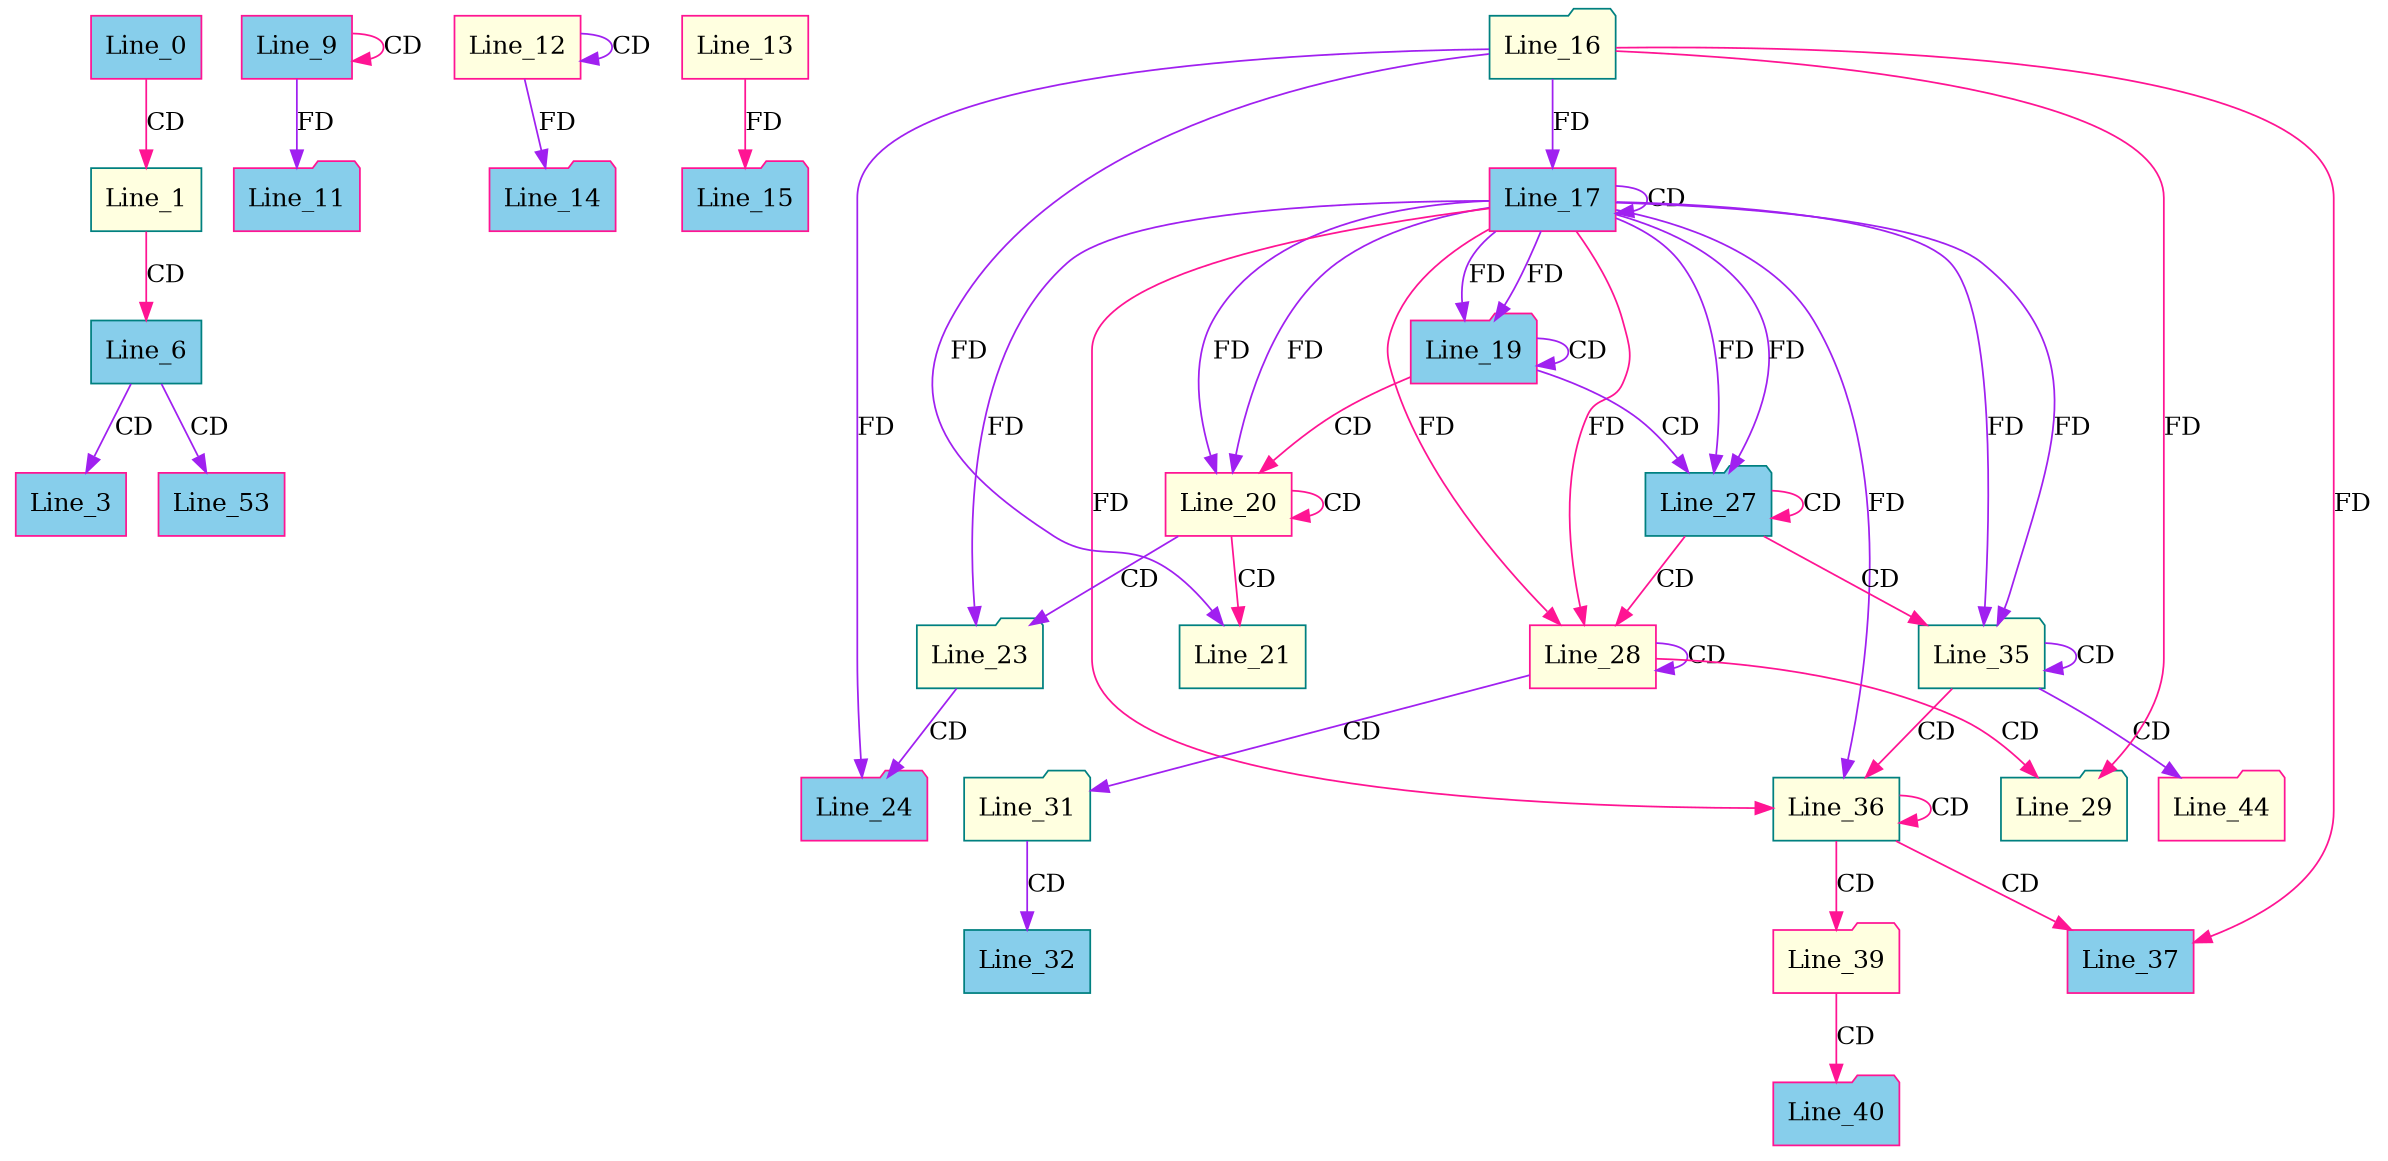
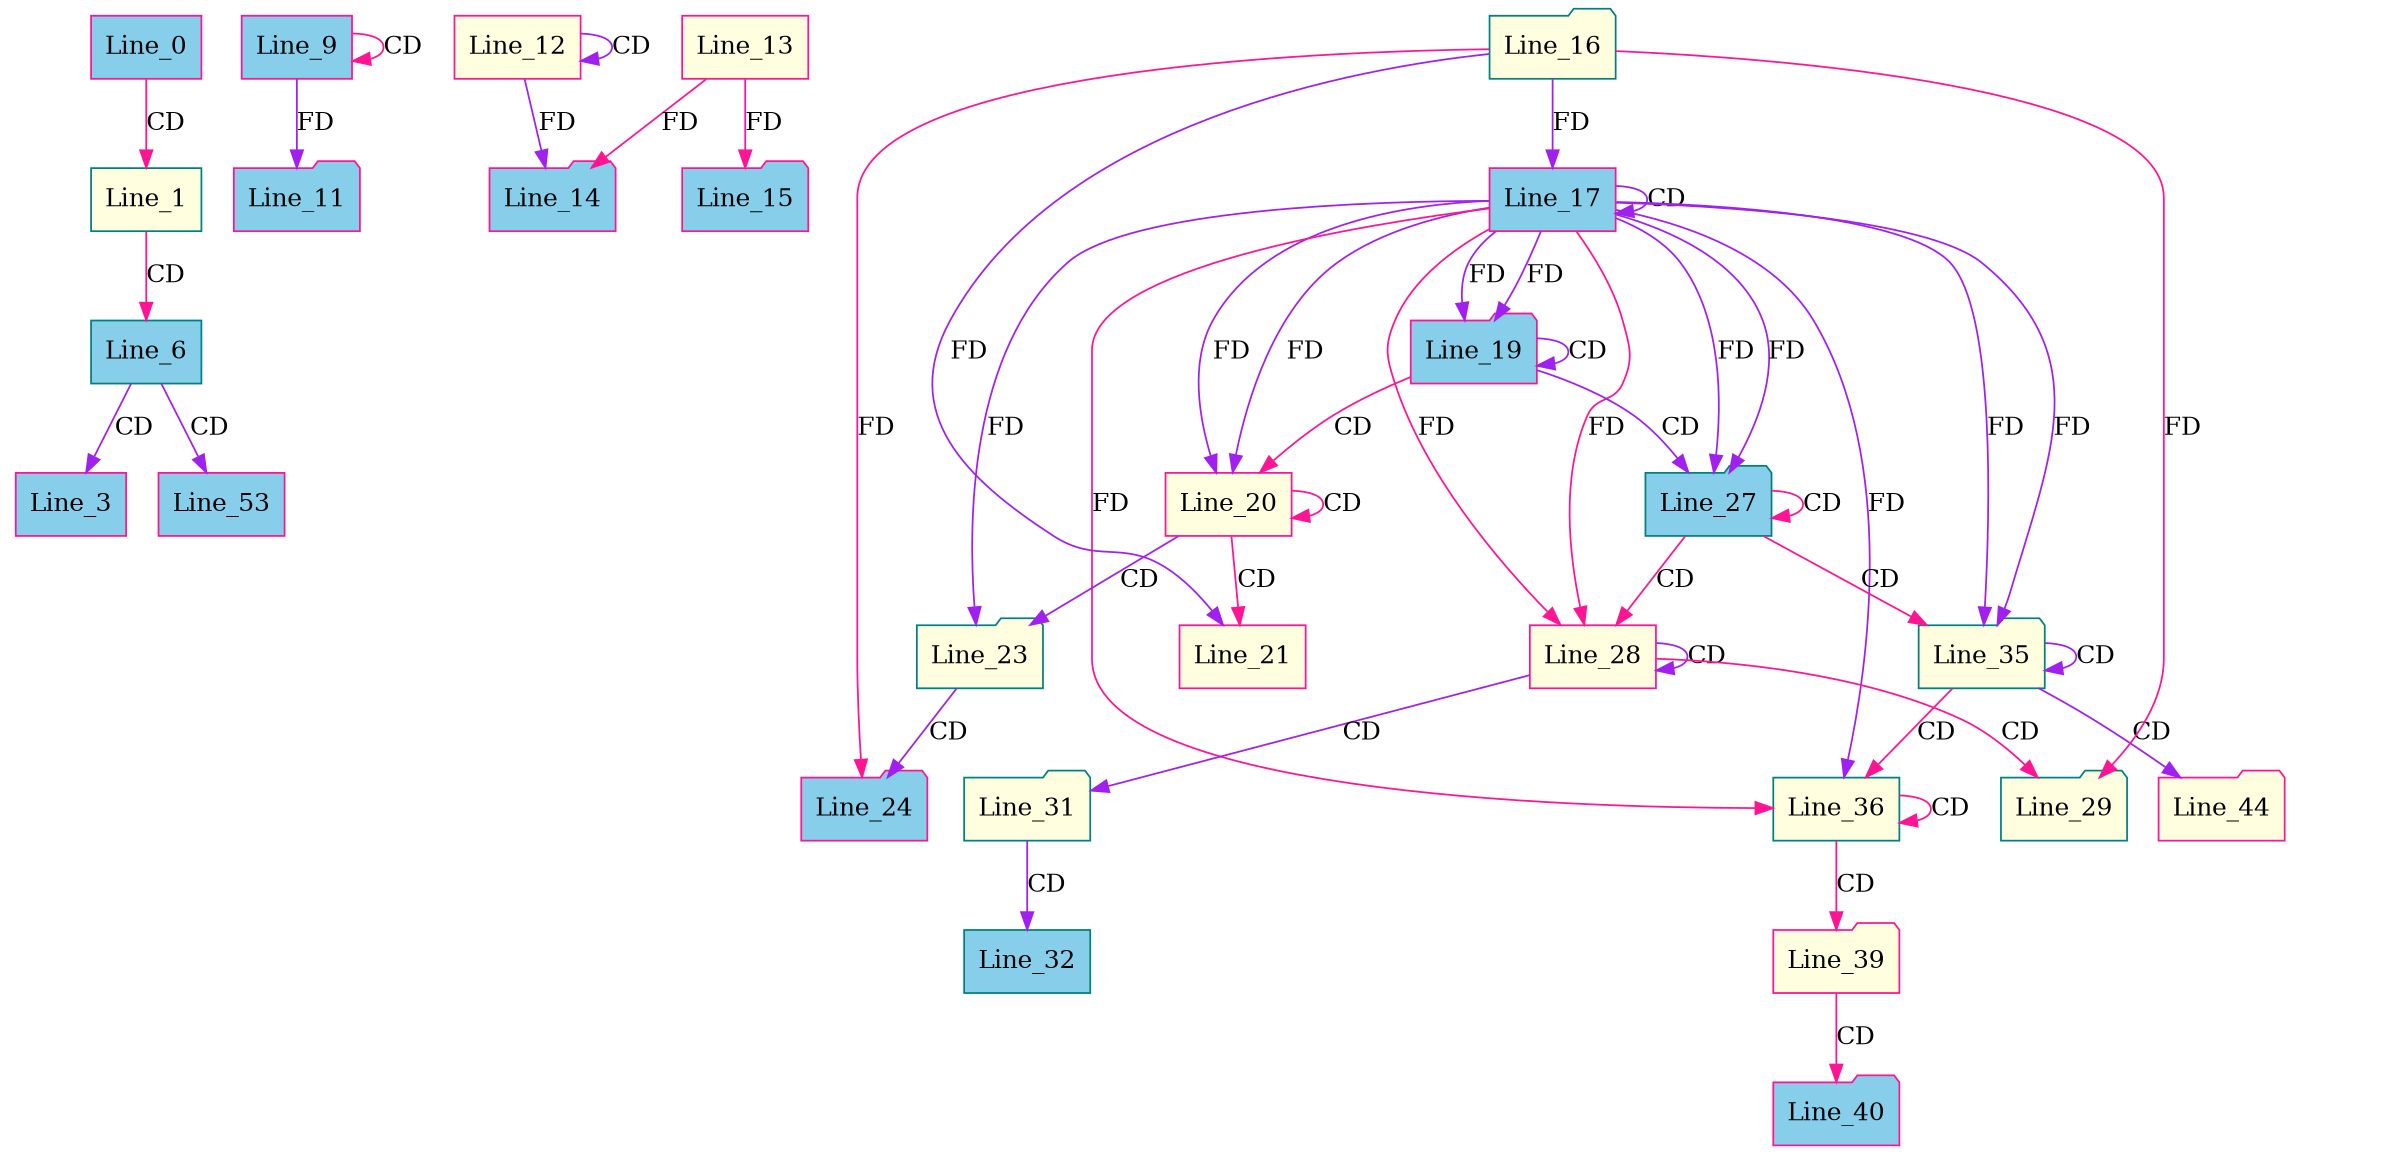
none -> (656, 118)
(886, 150) -> (886, 150)
(1243, 657) -> (1243, 657)
(2131, 962) -> none
